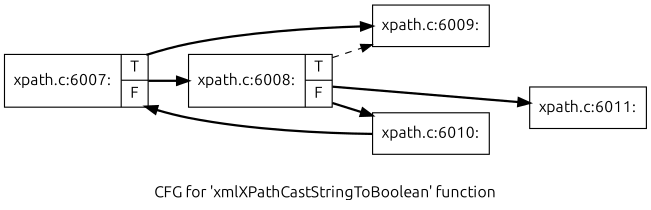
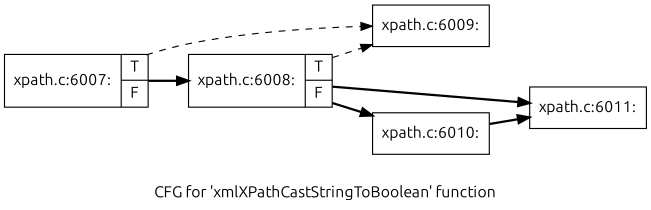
(253, 34) -> (253, 34)
(264, 128) -> (504, 122)
